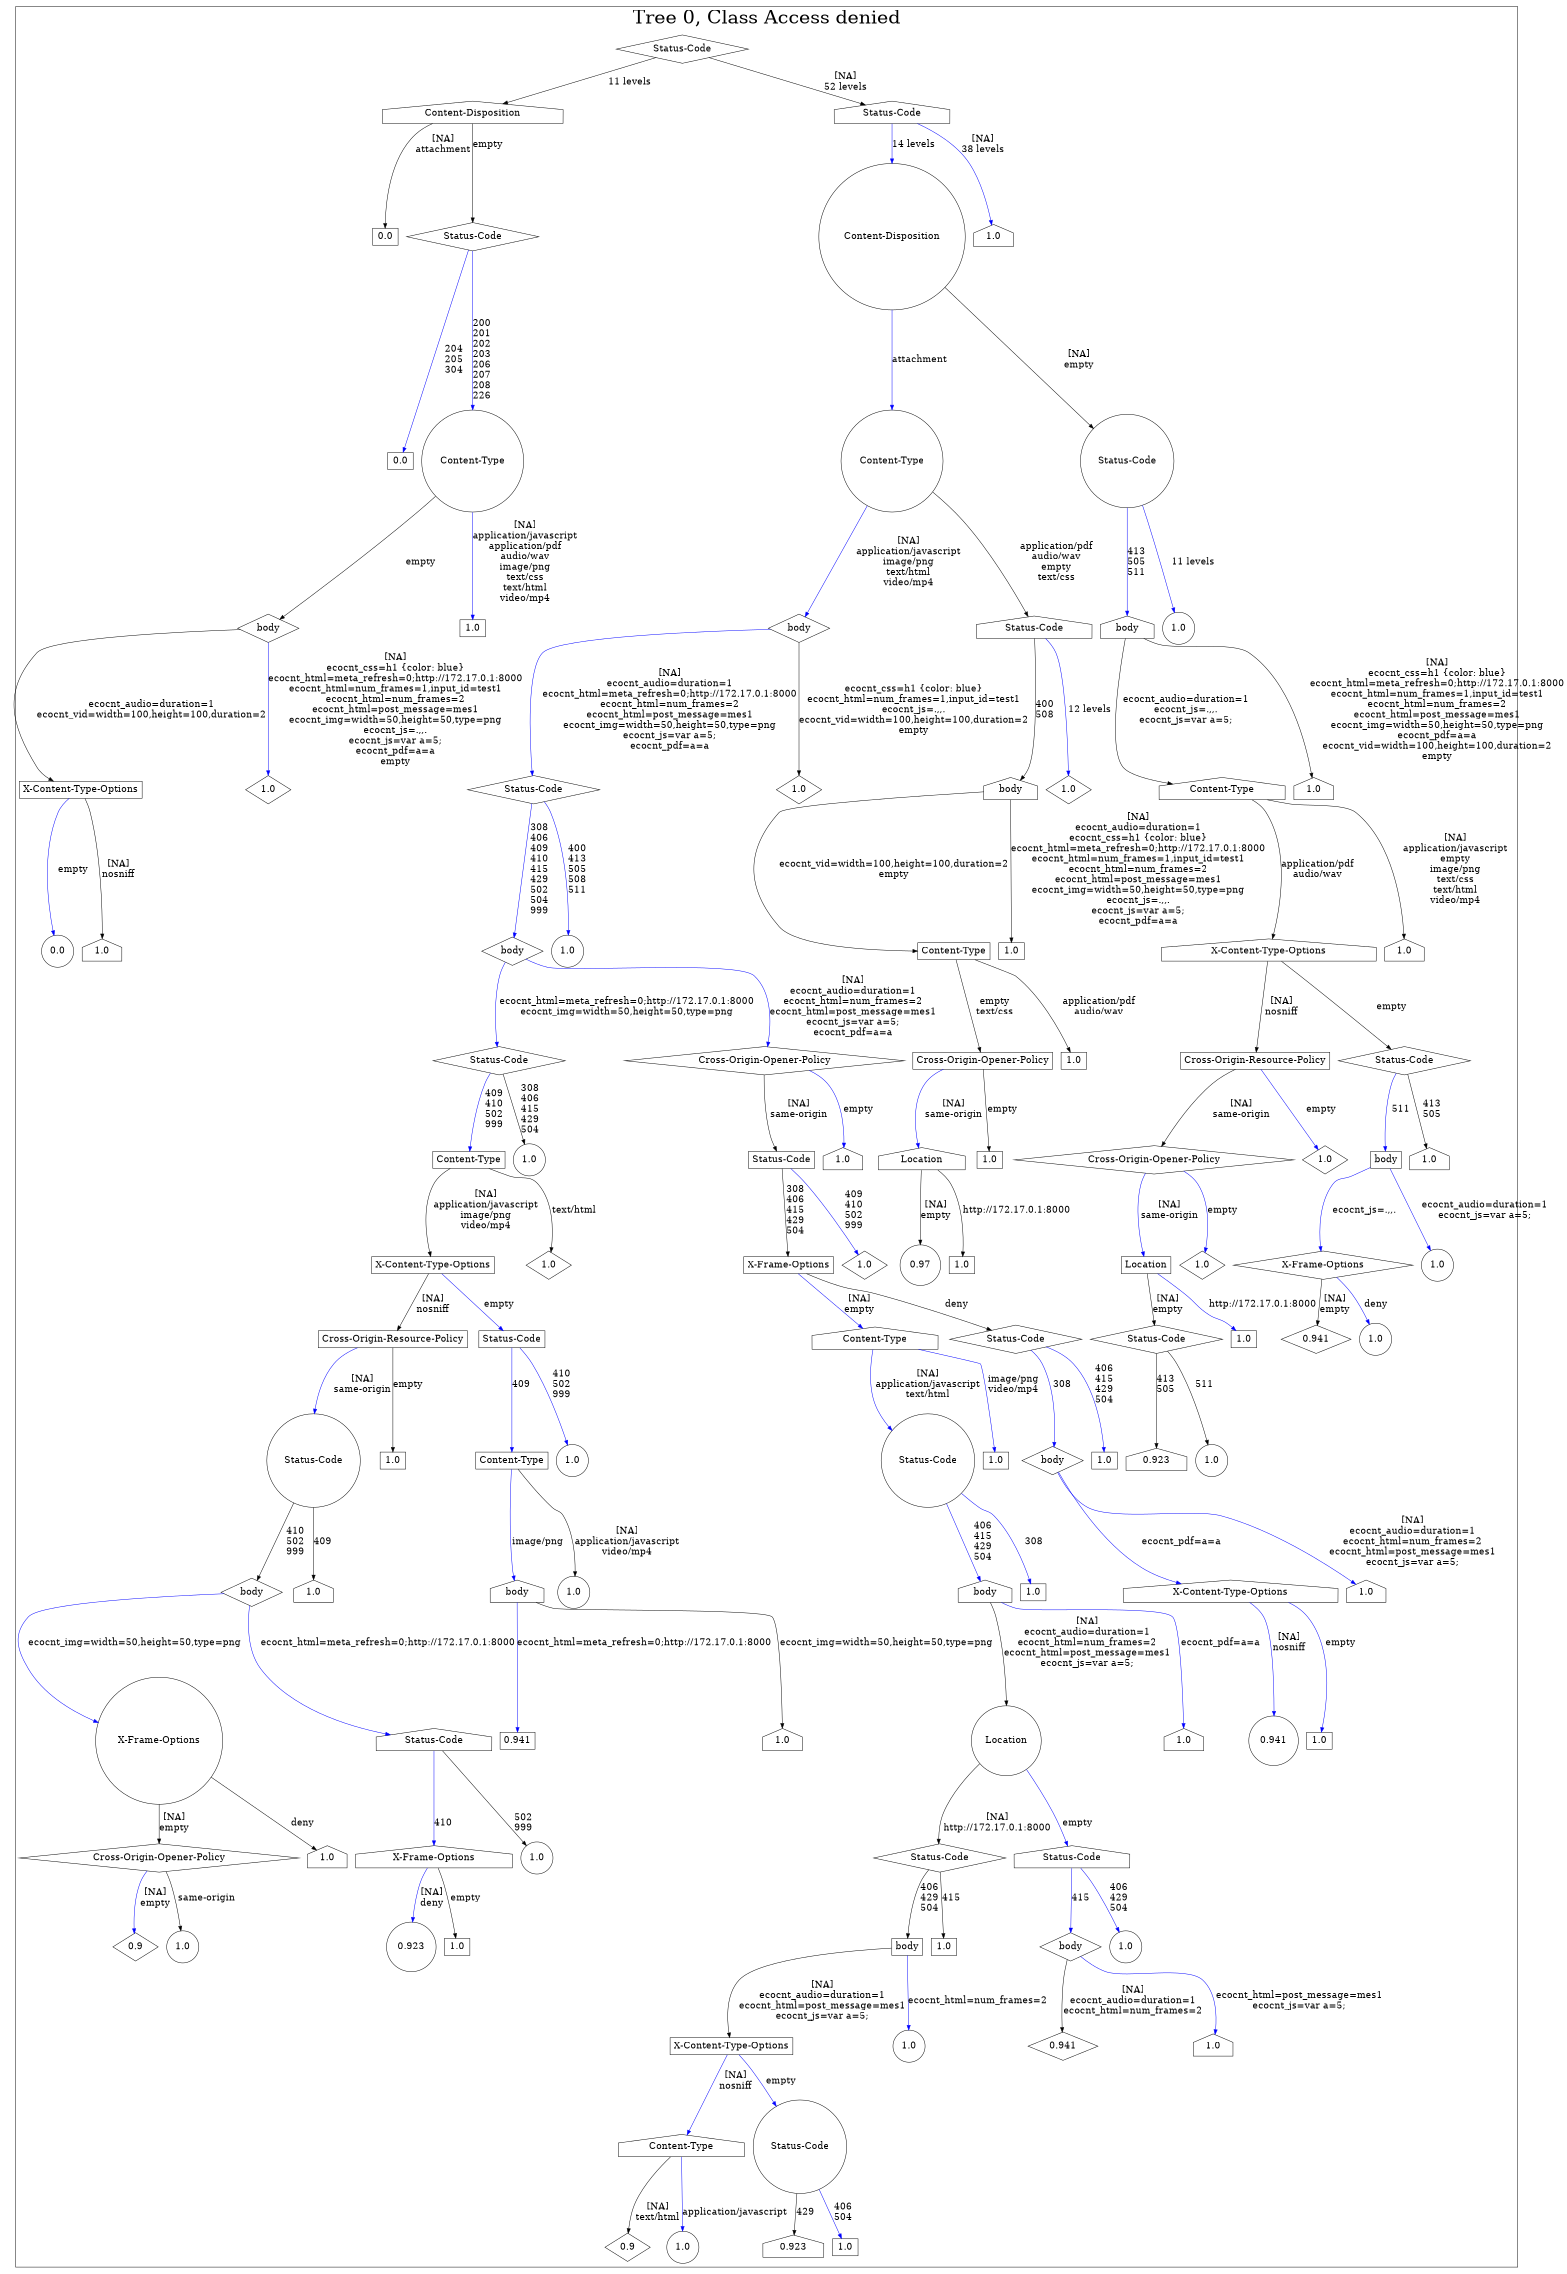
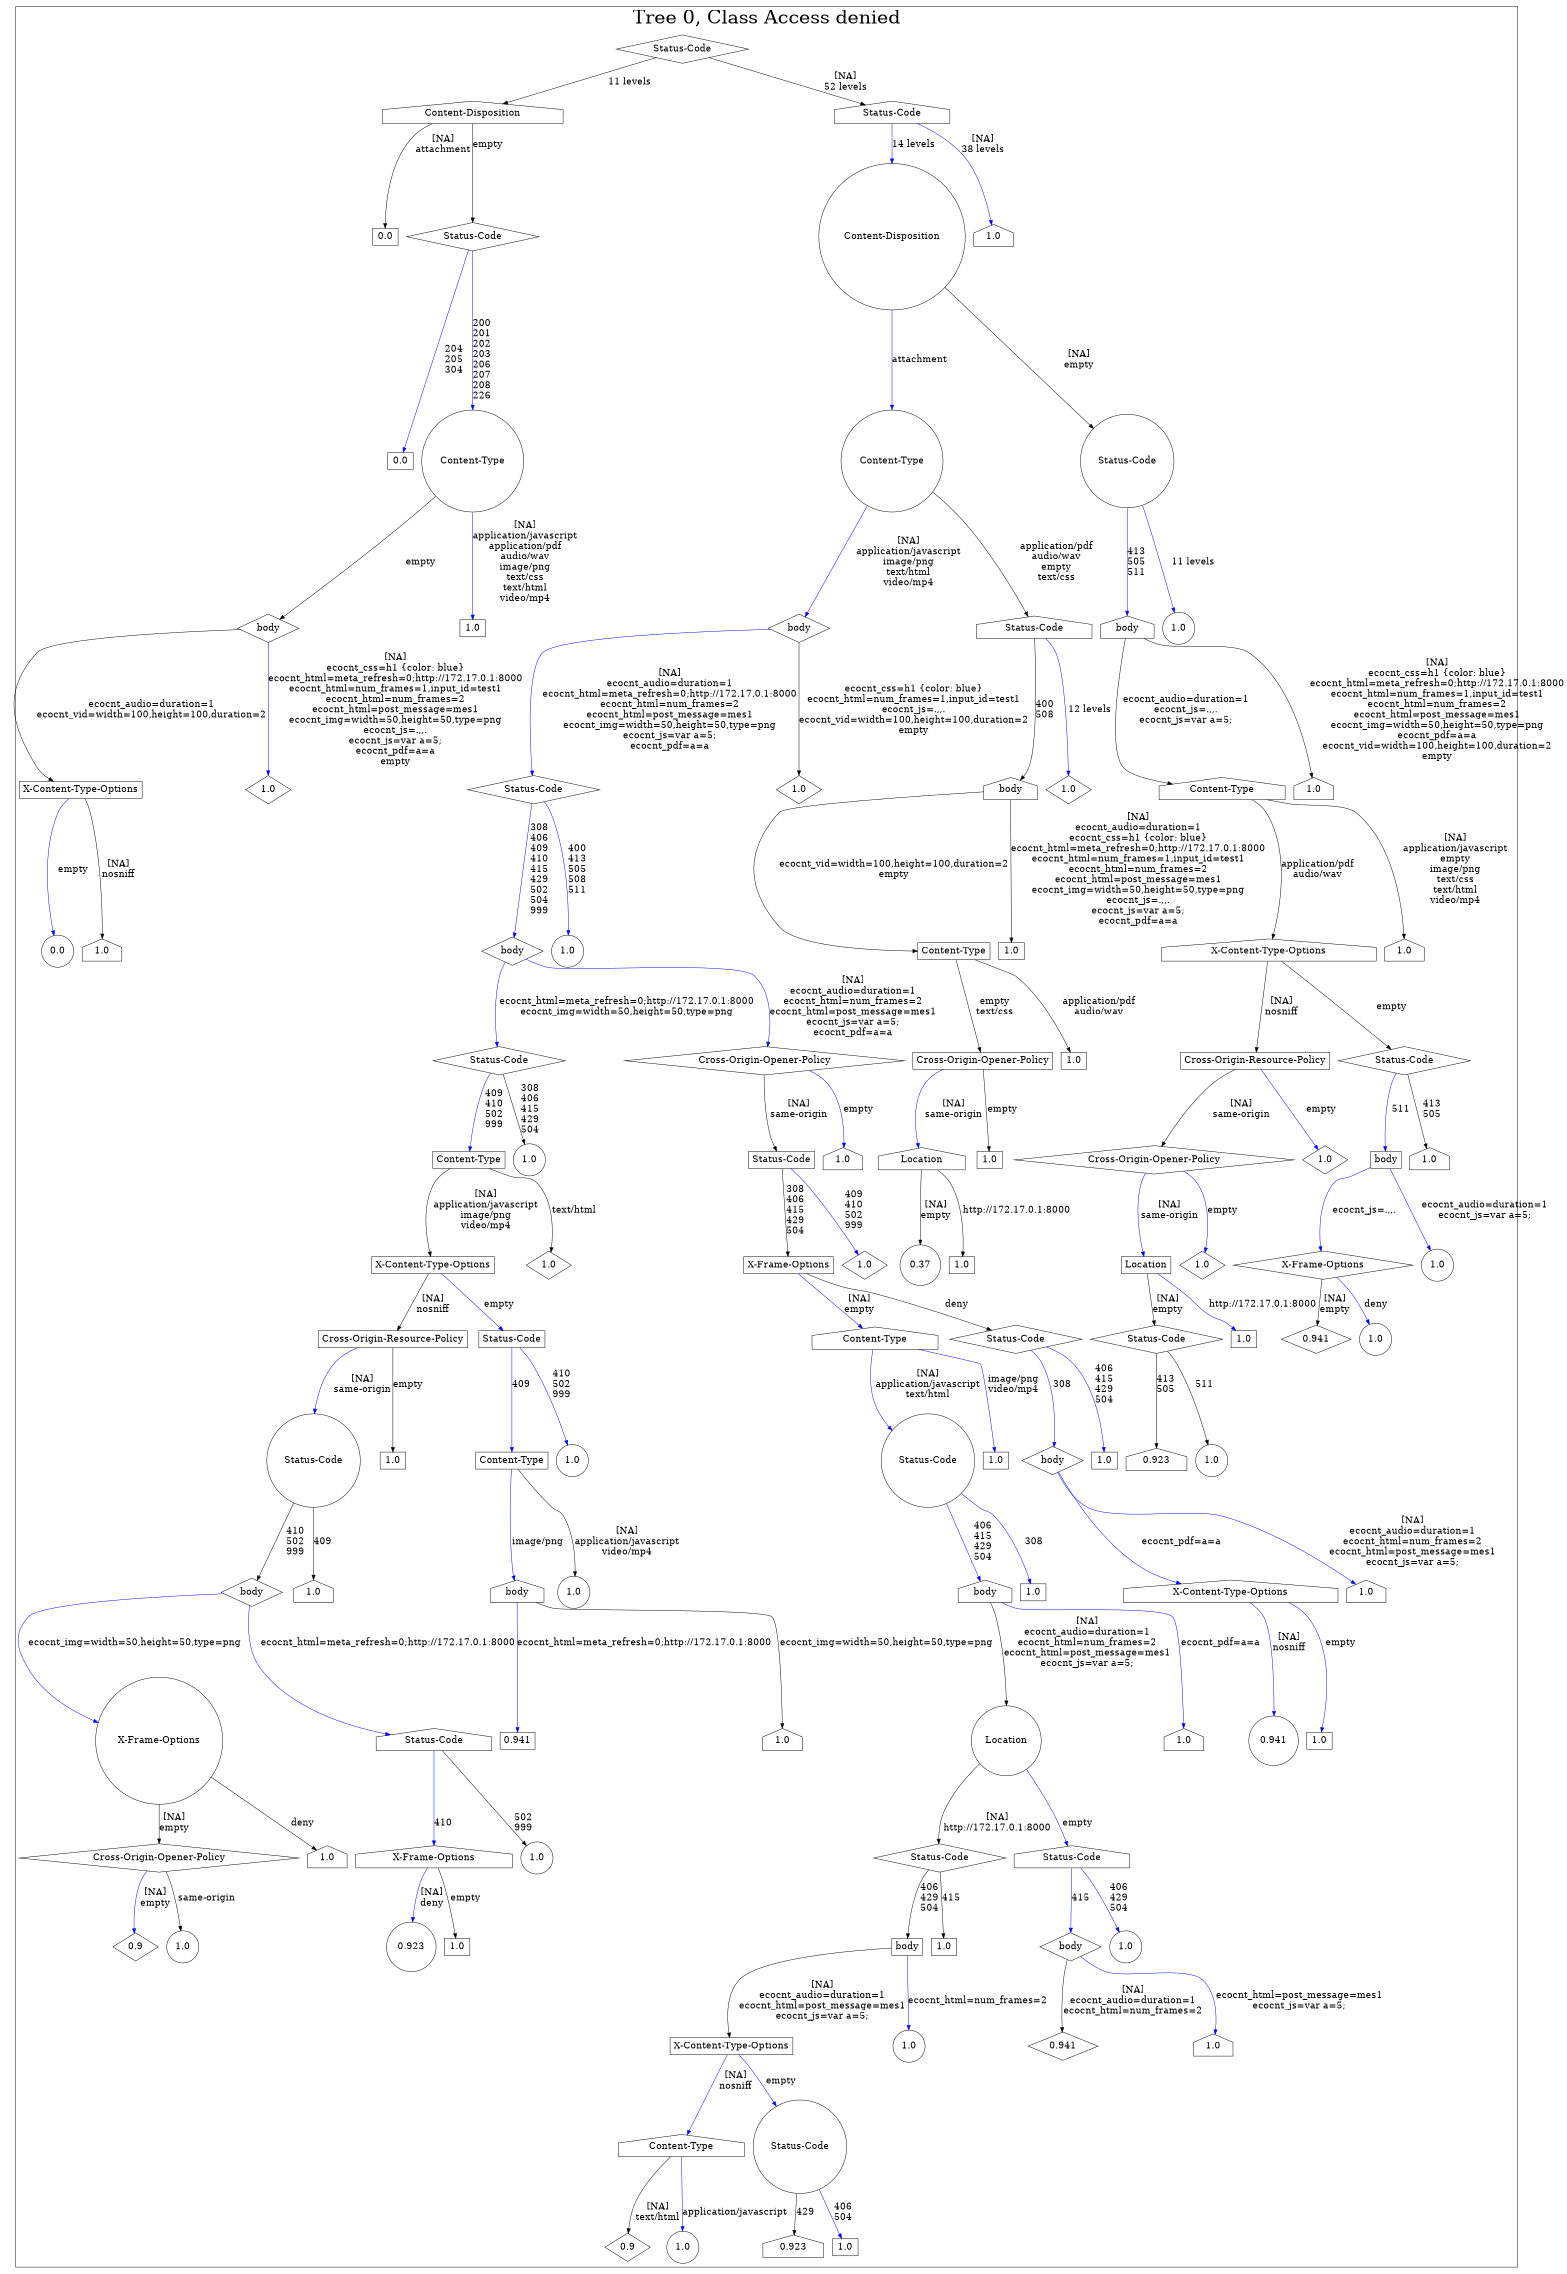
(920, 1265) -> (920, 1265)
